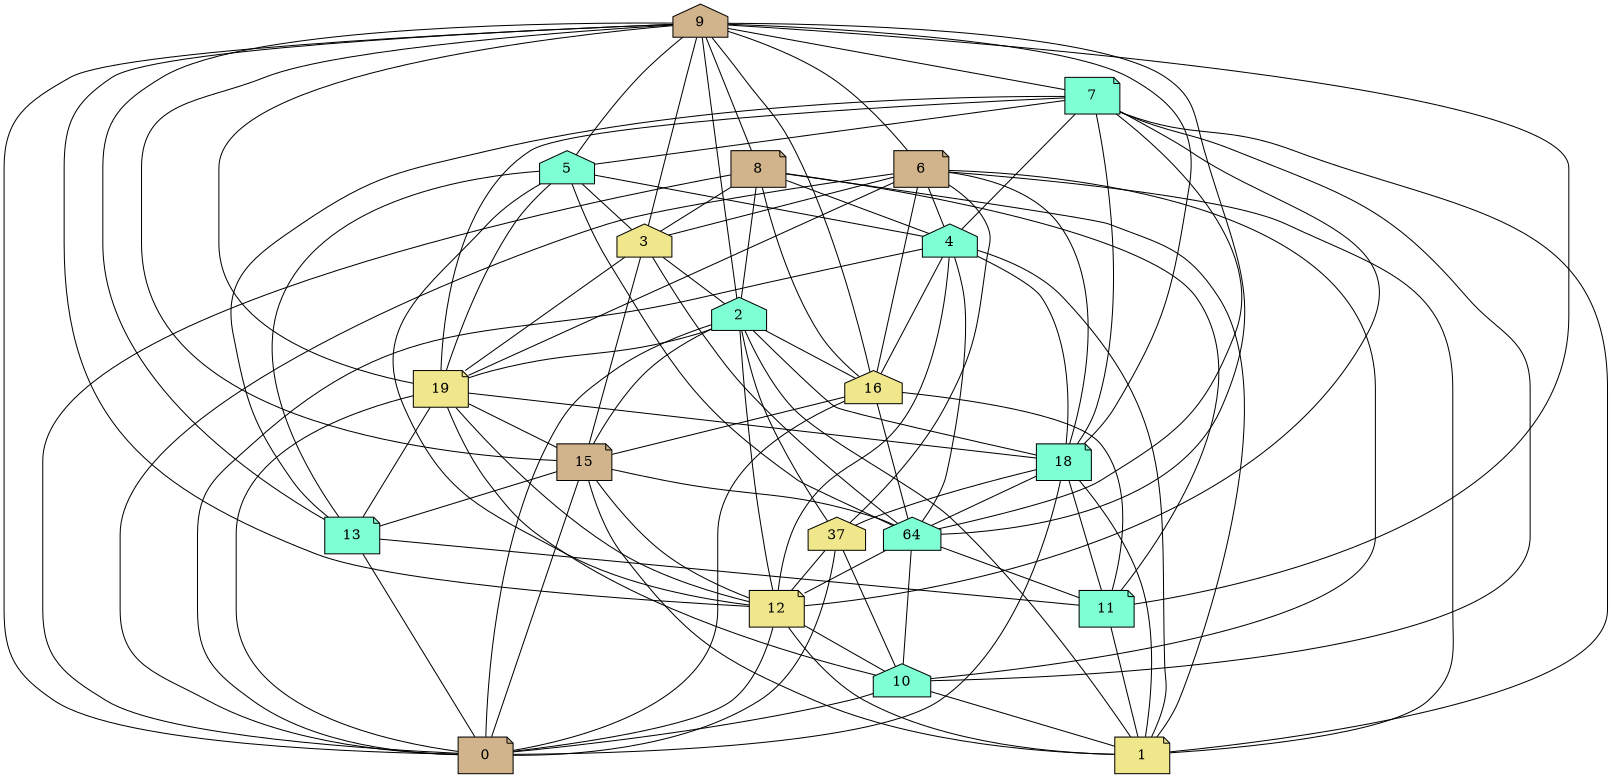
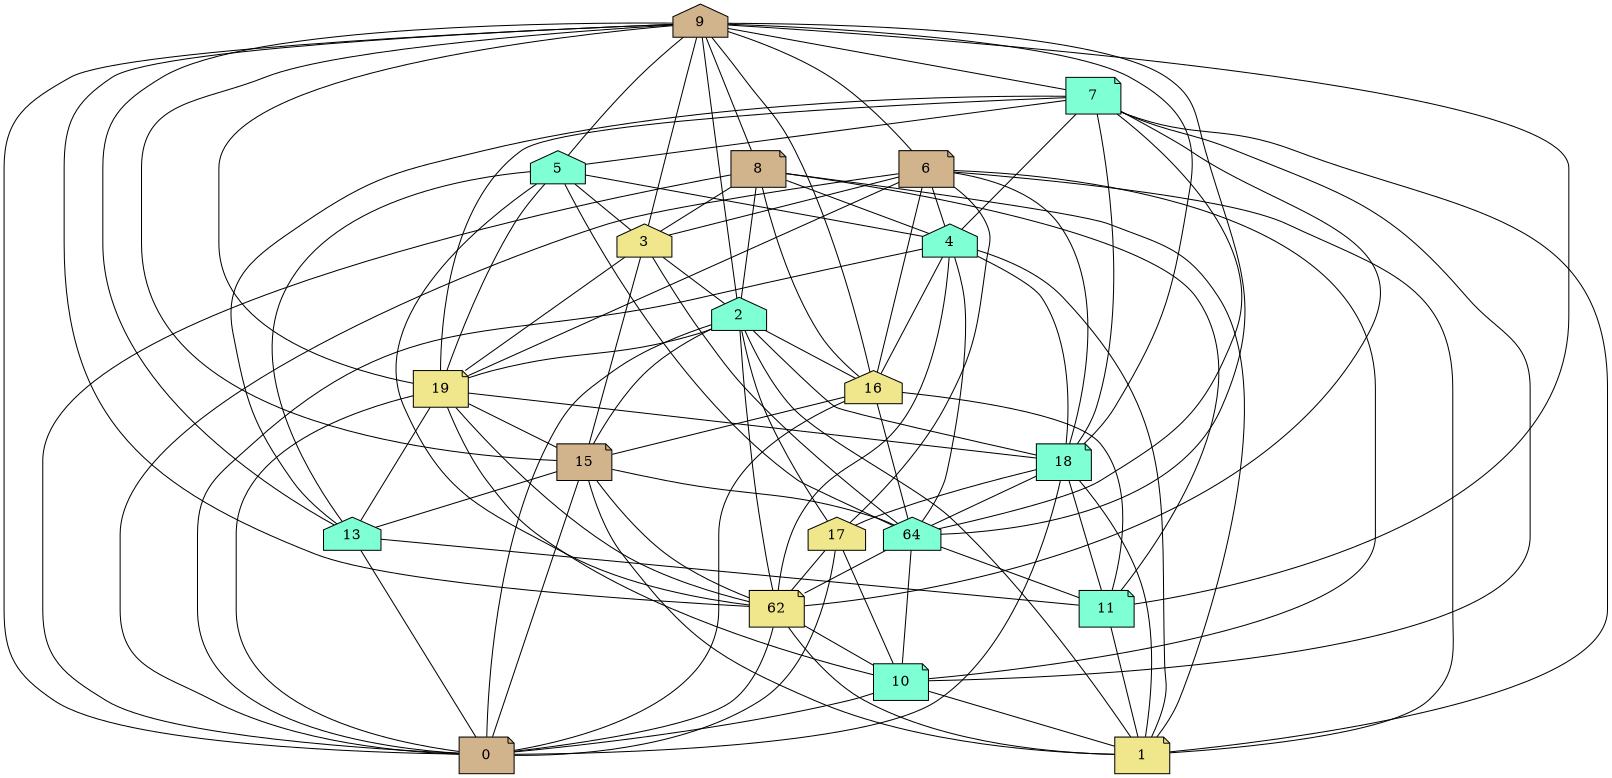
(352, 535) -> (352, 535)
(837, 535) -> (837, 535)
(777, 609) -> (777, 609)
(902, 682) -> (901, 682)
